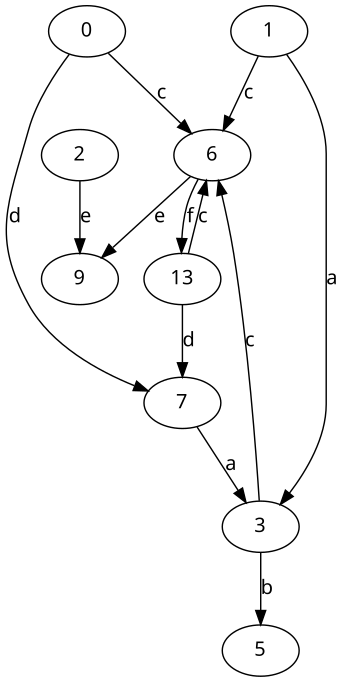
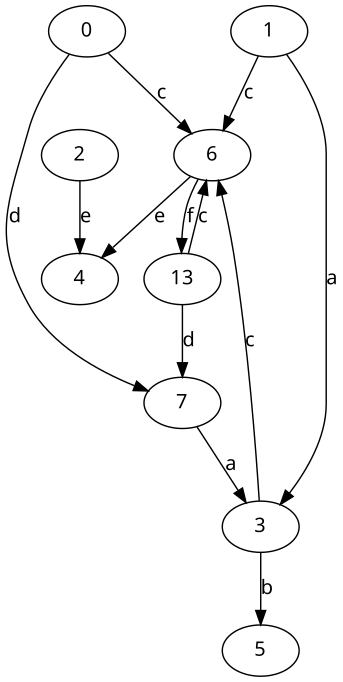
(80, 279) -> (80, 279)
